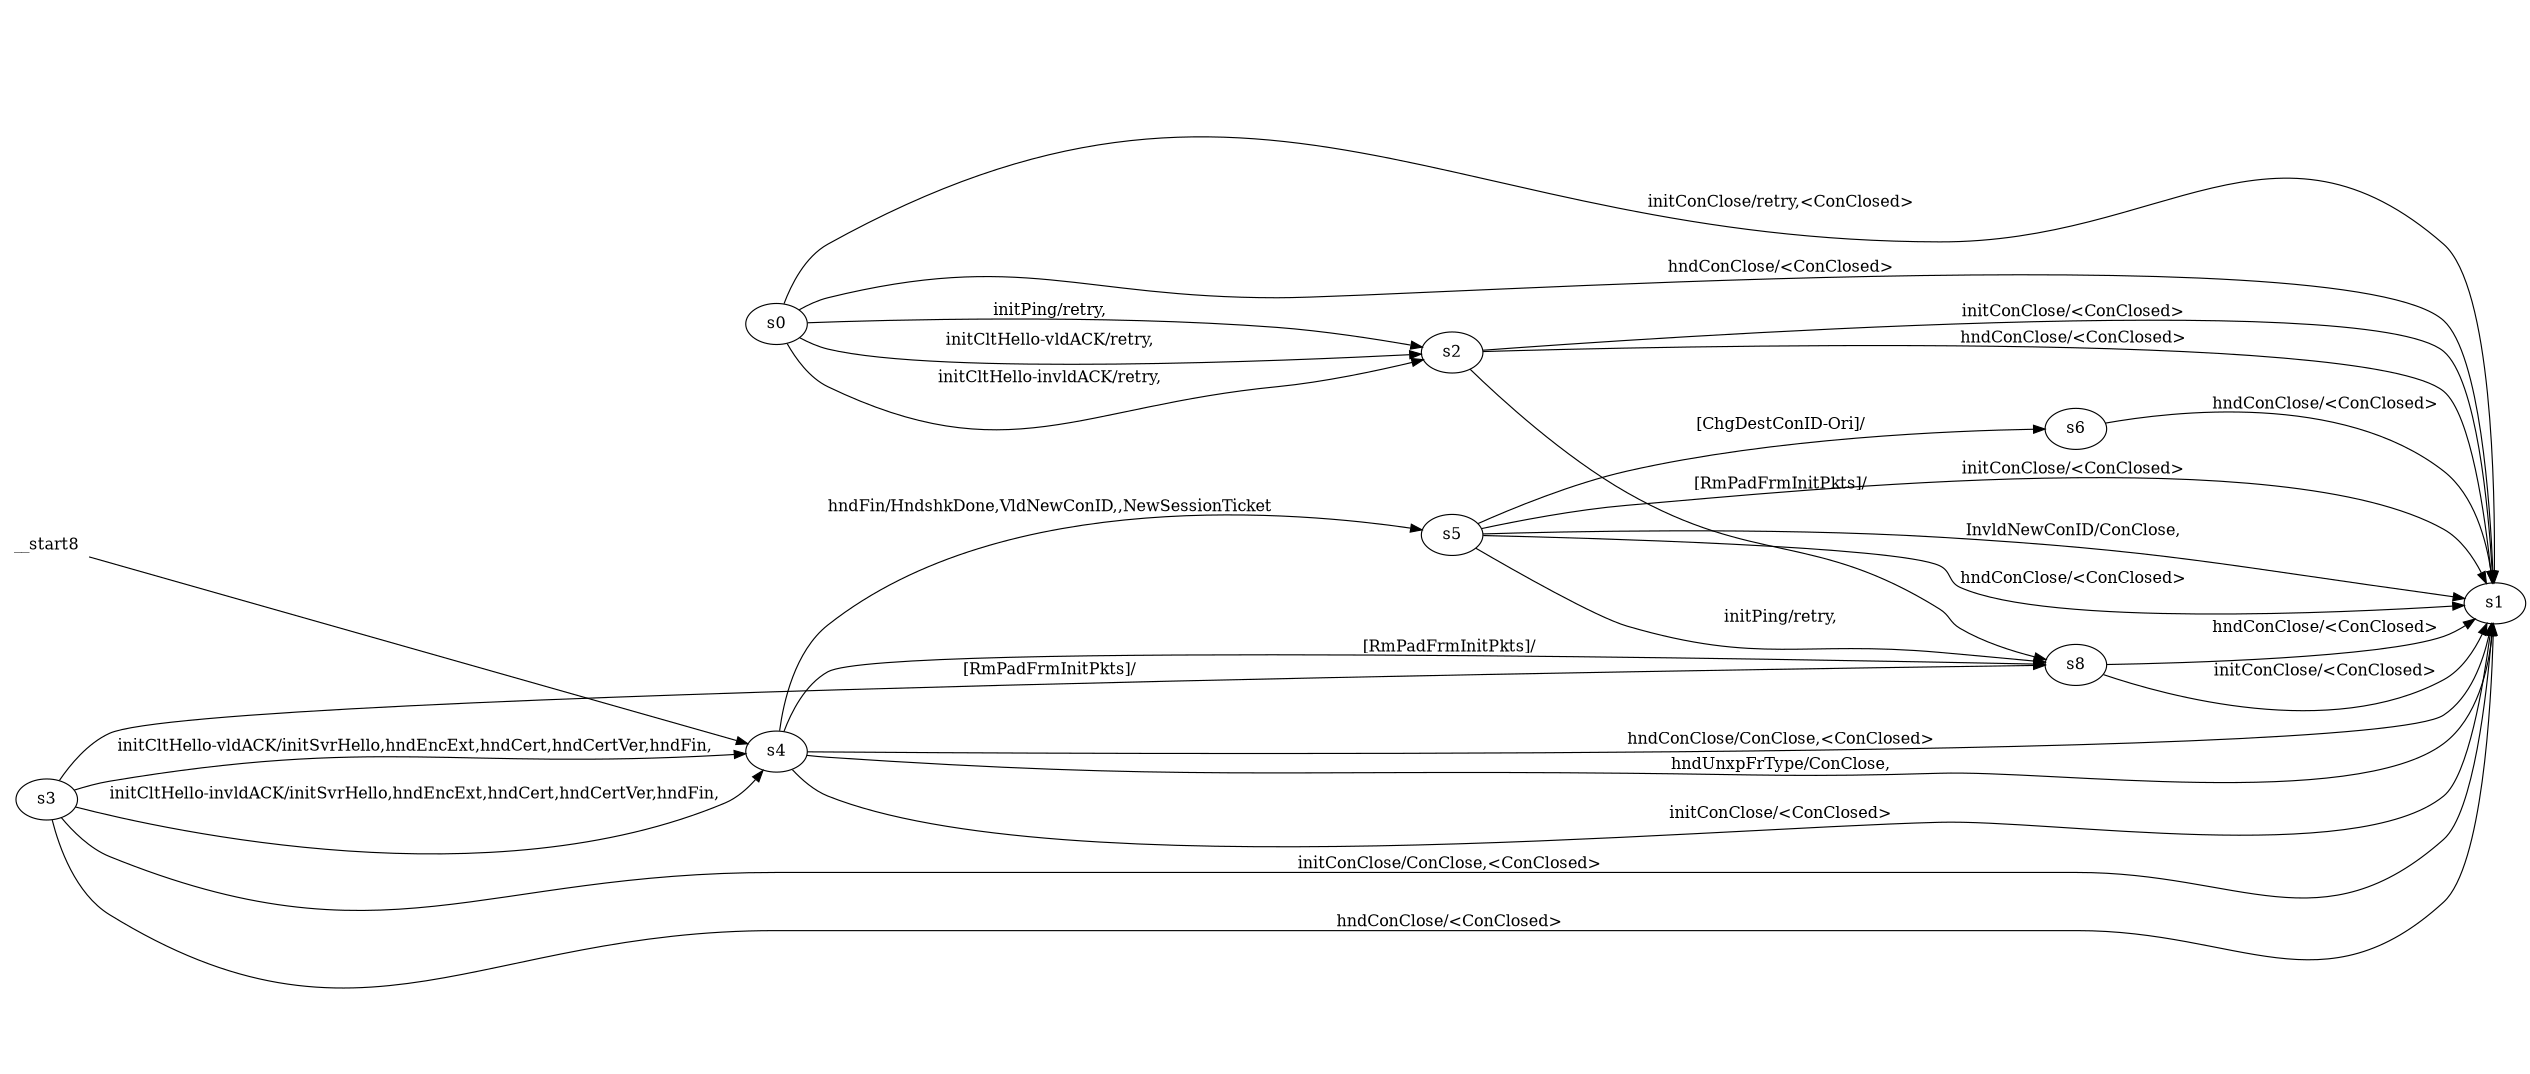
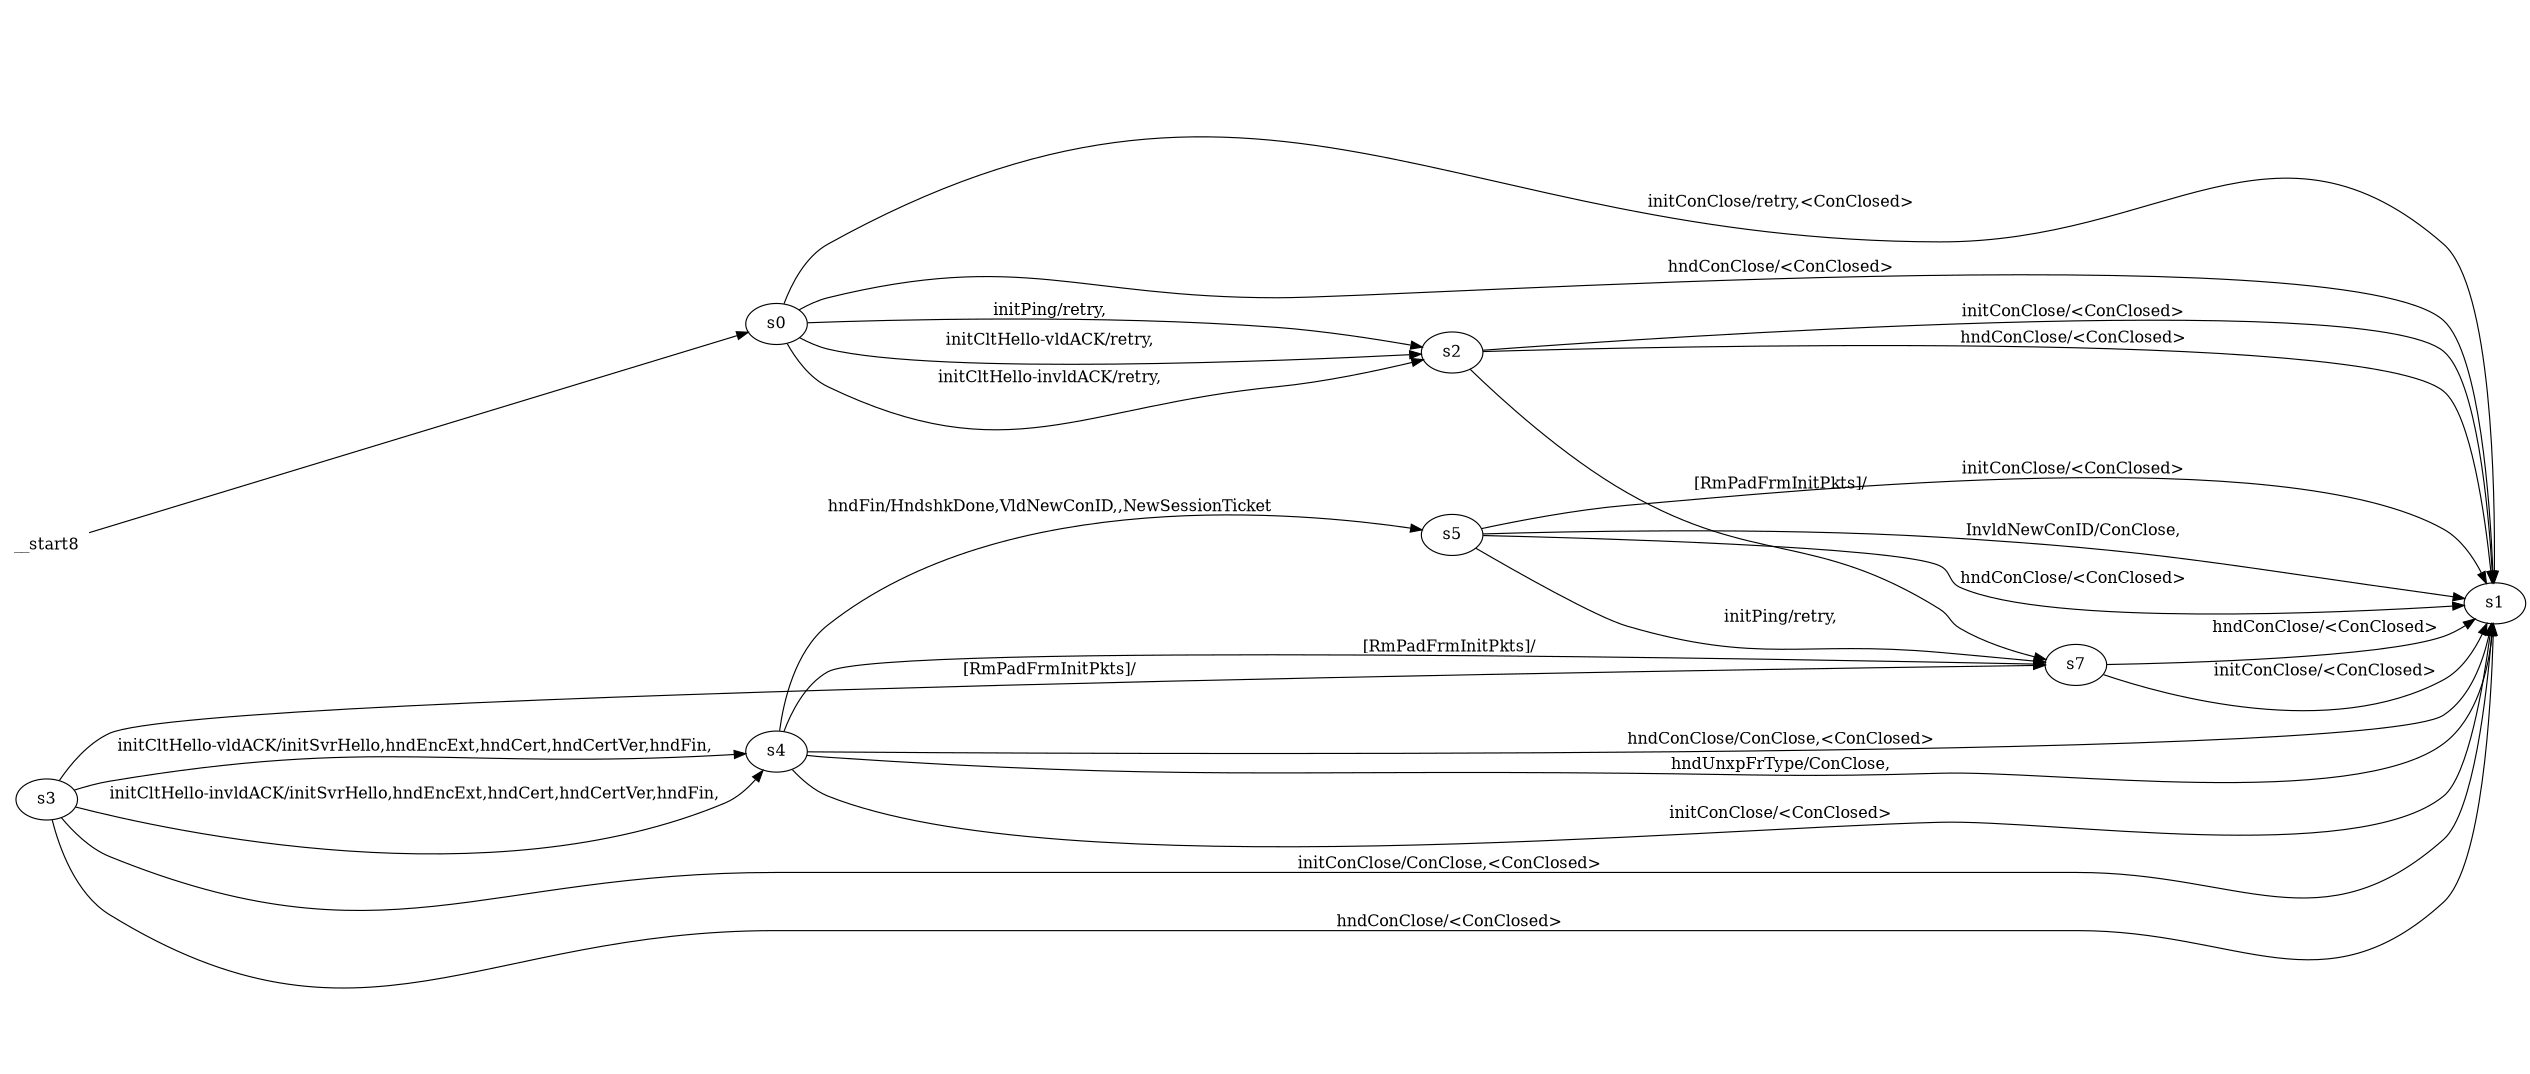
(2076, 429) -> none
(413, 649) -> (413, 434)
(2076, 665) -> (2076, 665)
